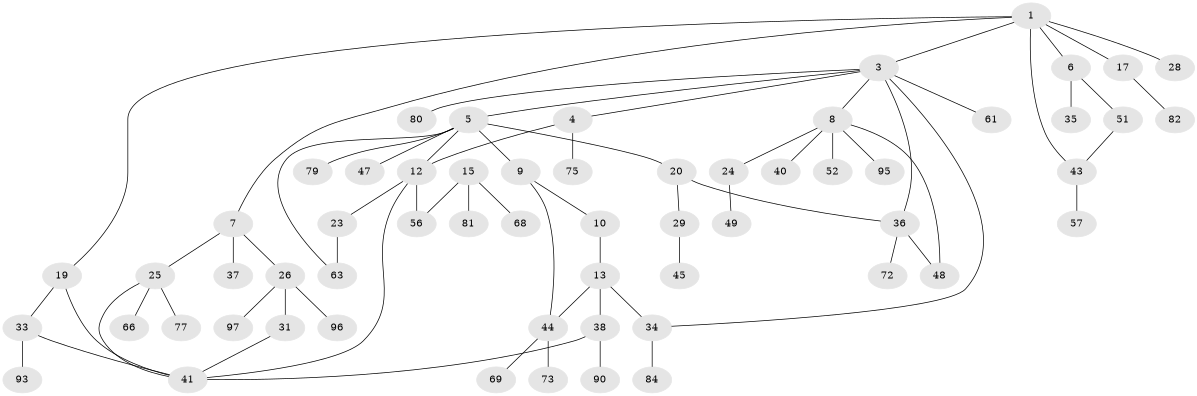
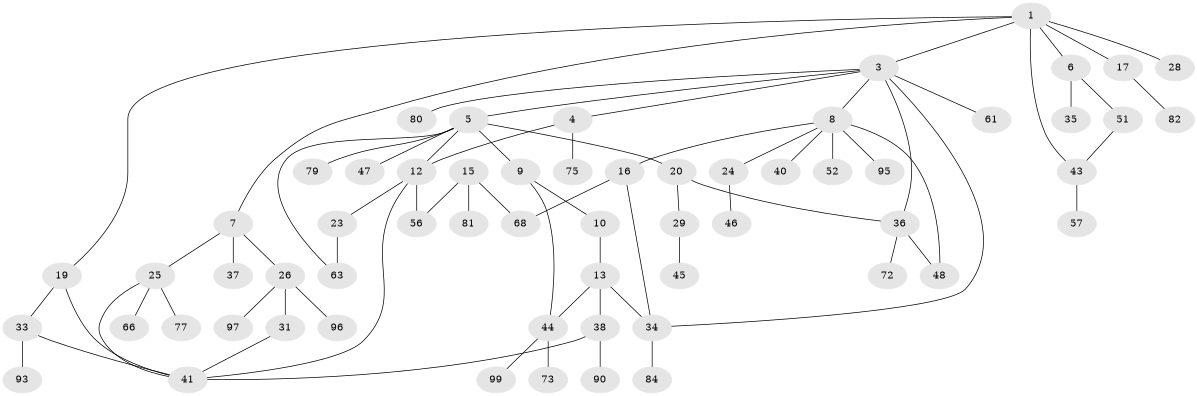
none -> (625, 172)
(732, 224) -> (732, 224)
(496, 380) -> (496, 380)
